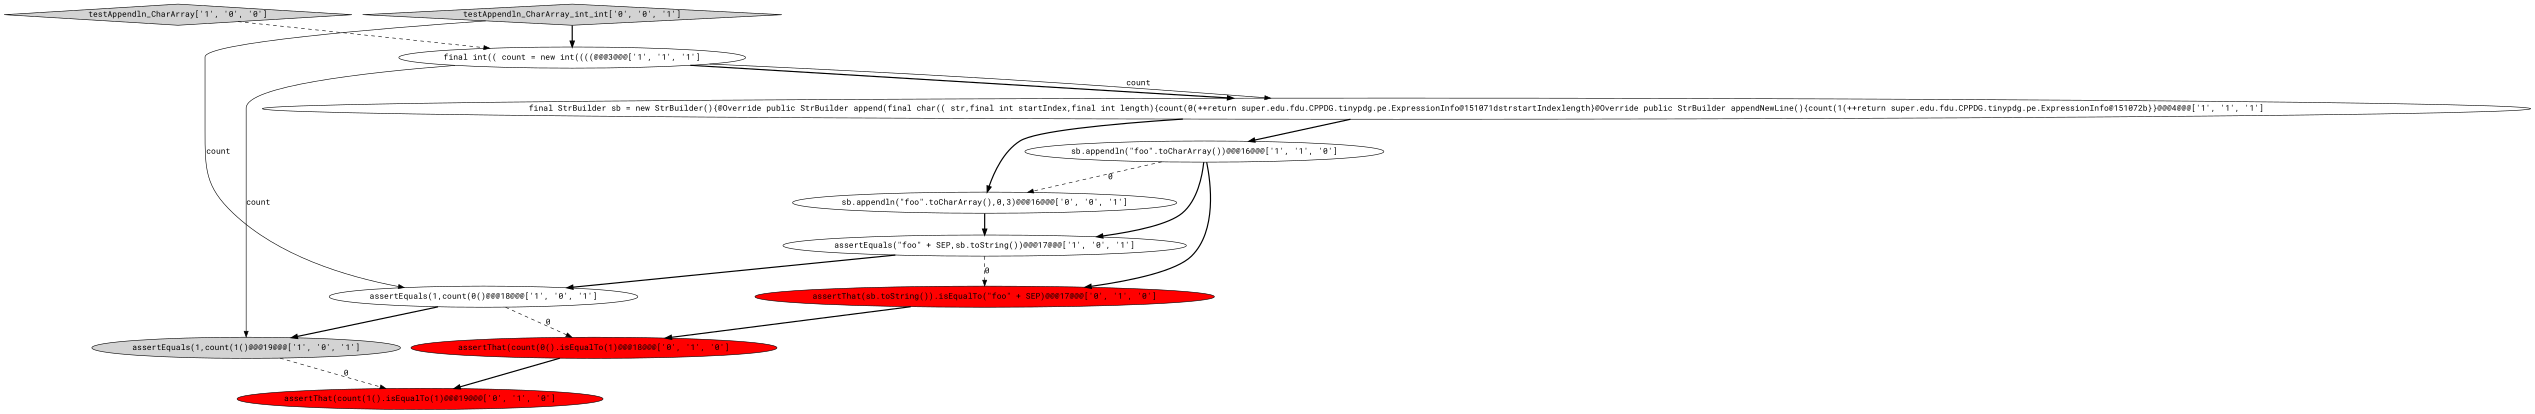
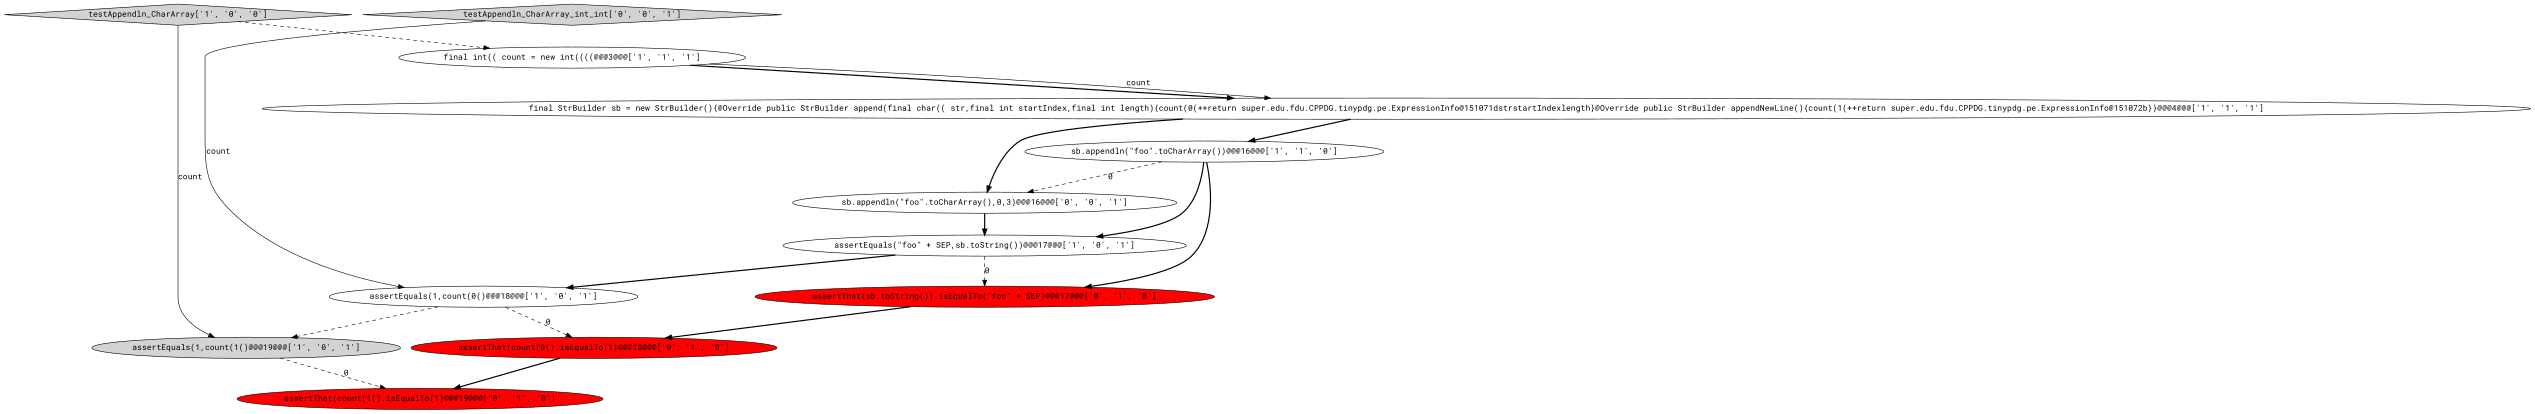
(572, 33) -> none
(246, 111) -> (178, 187)
(368, 322) -> (368, 322)
